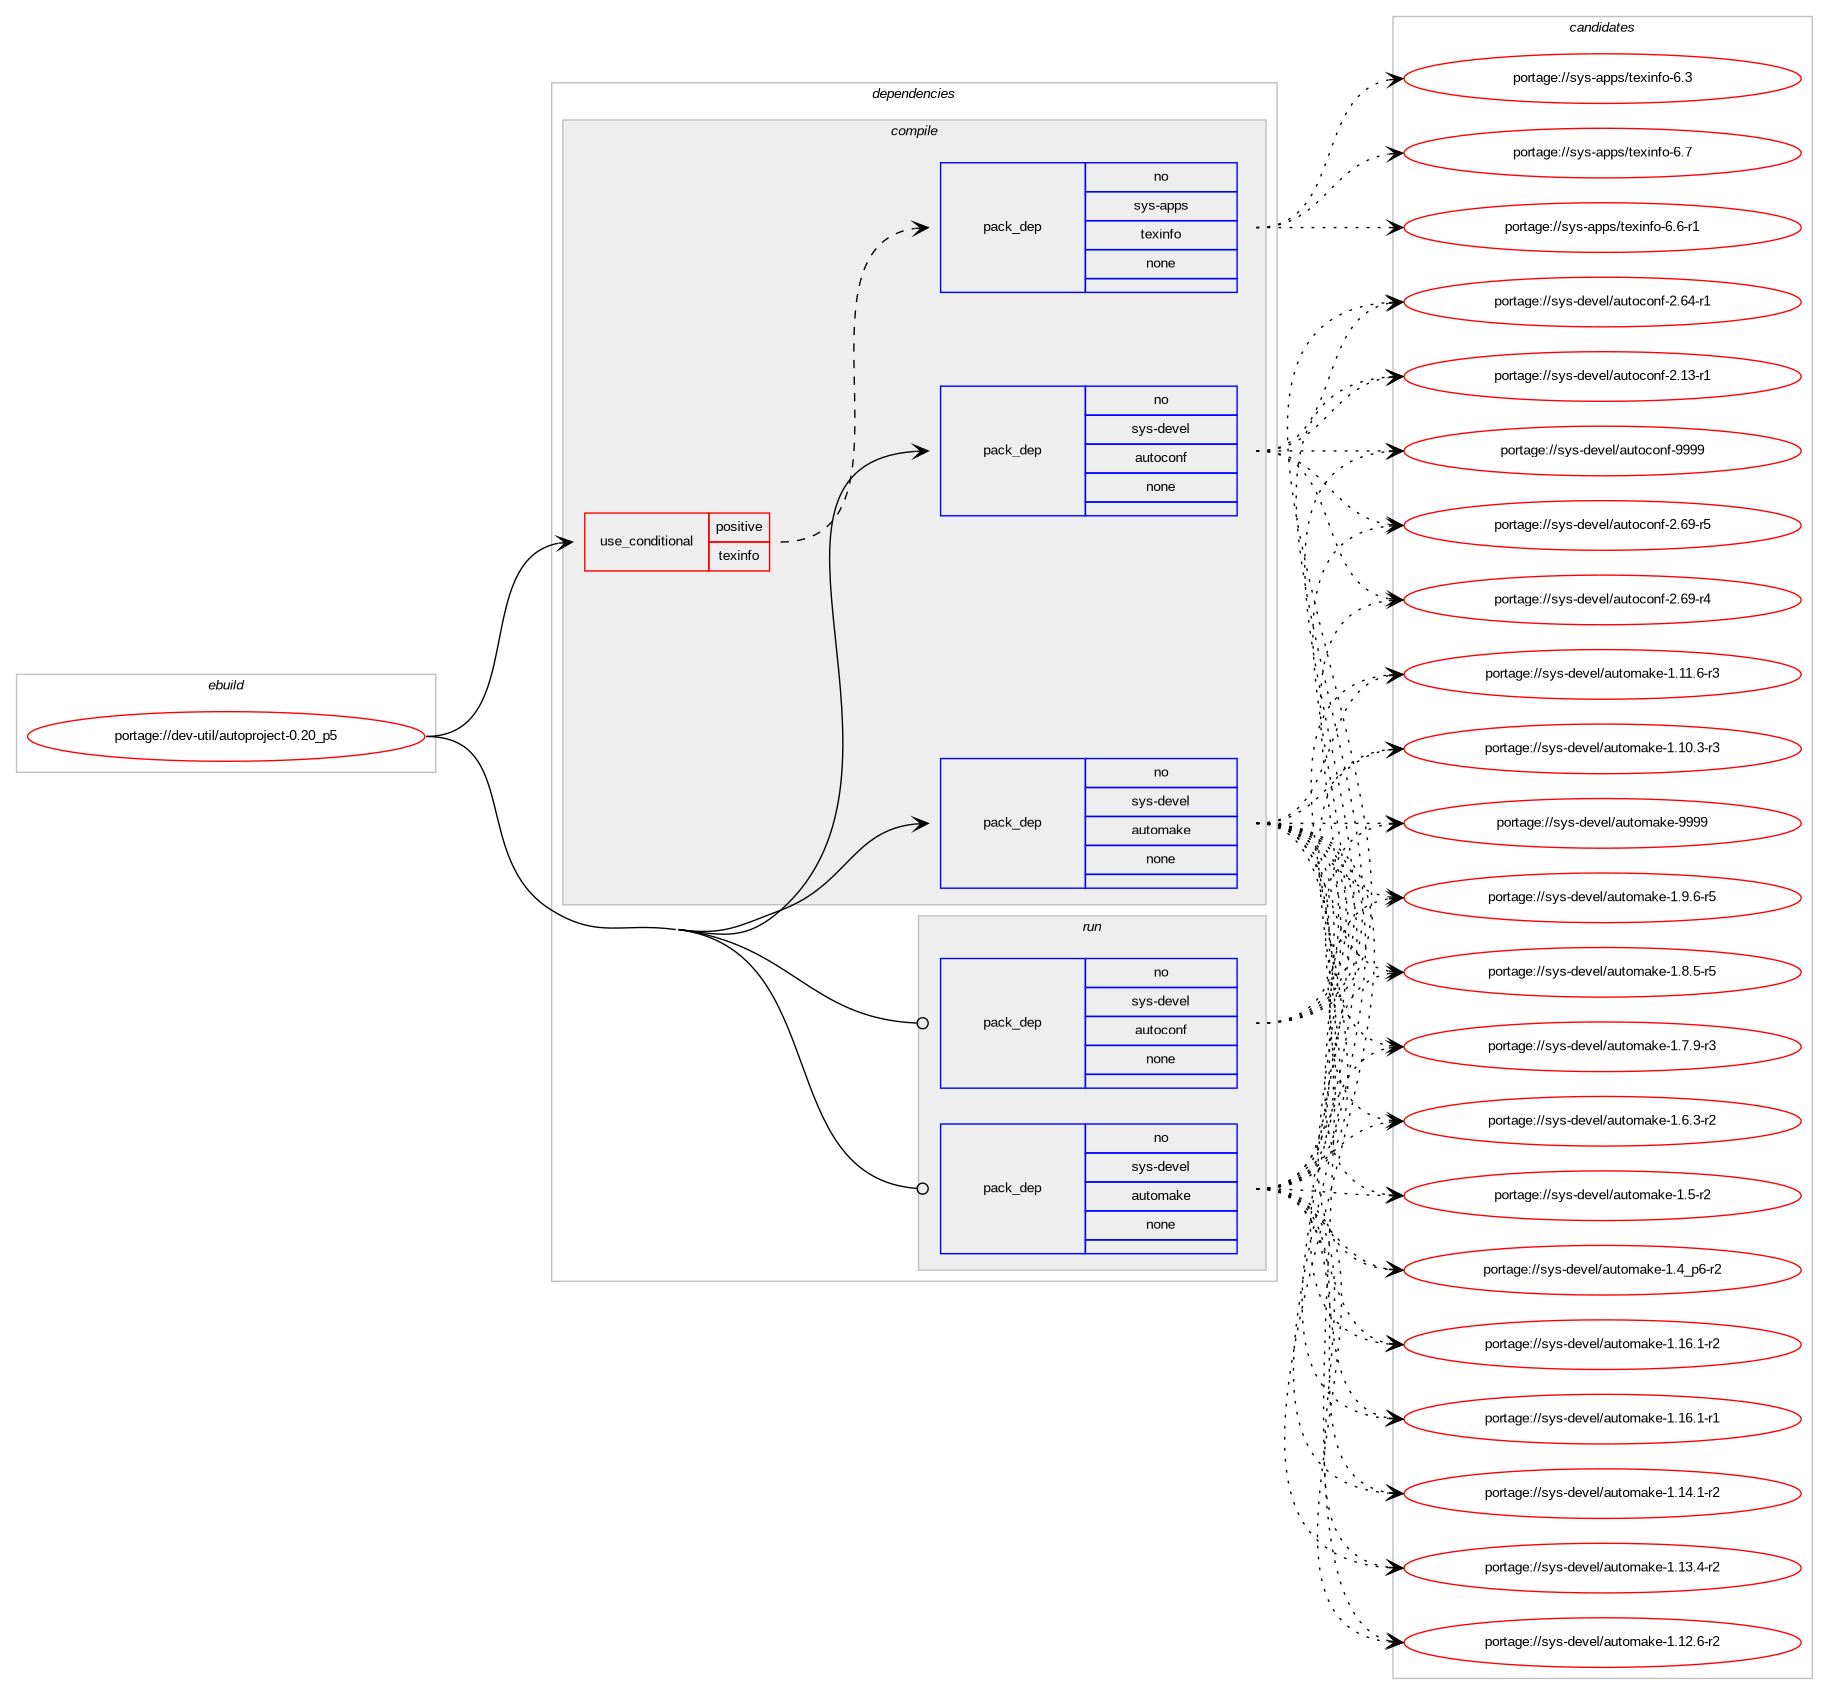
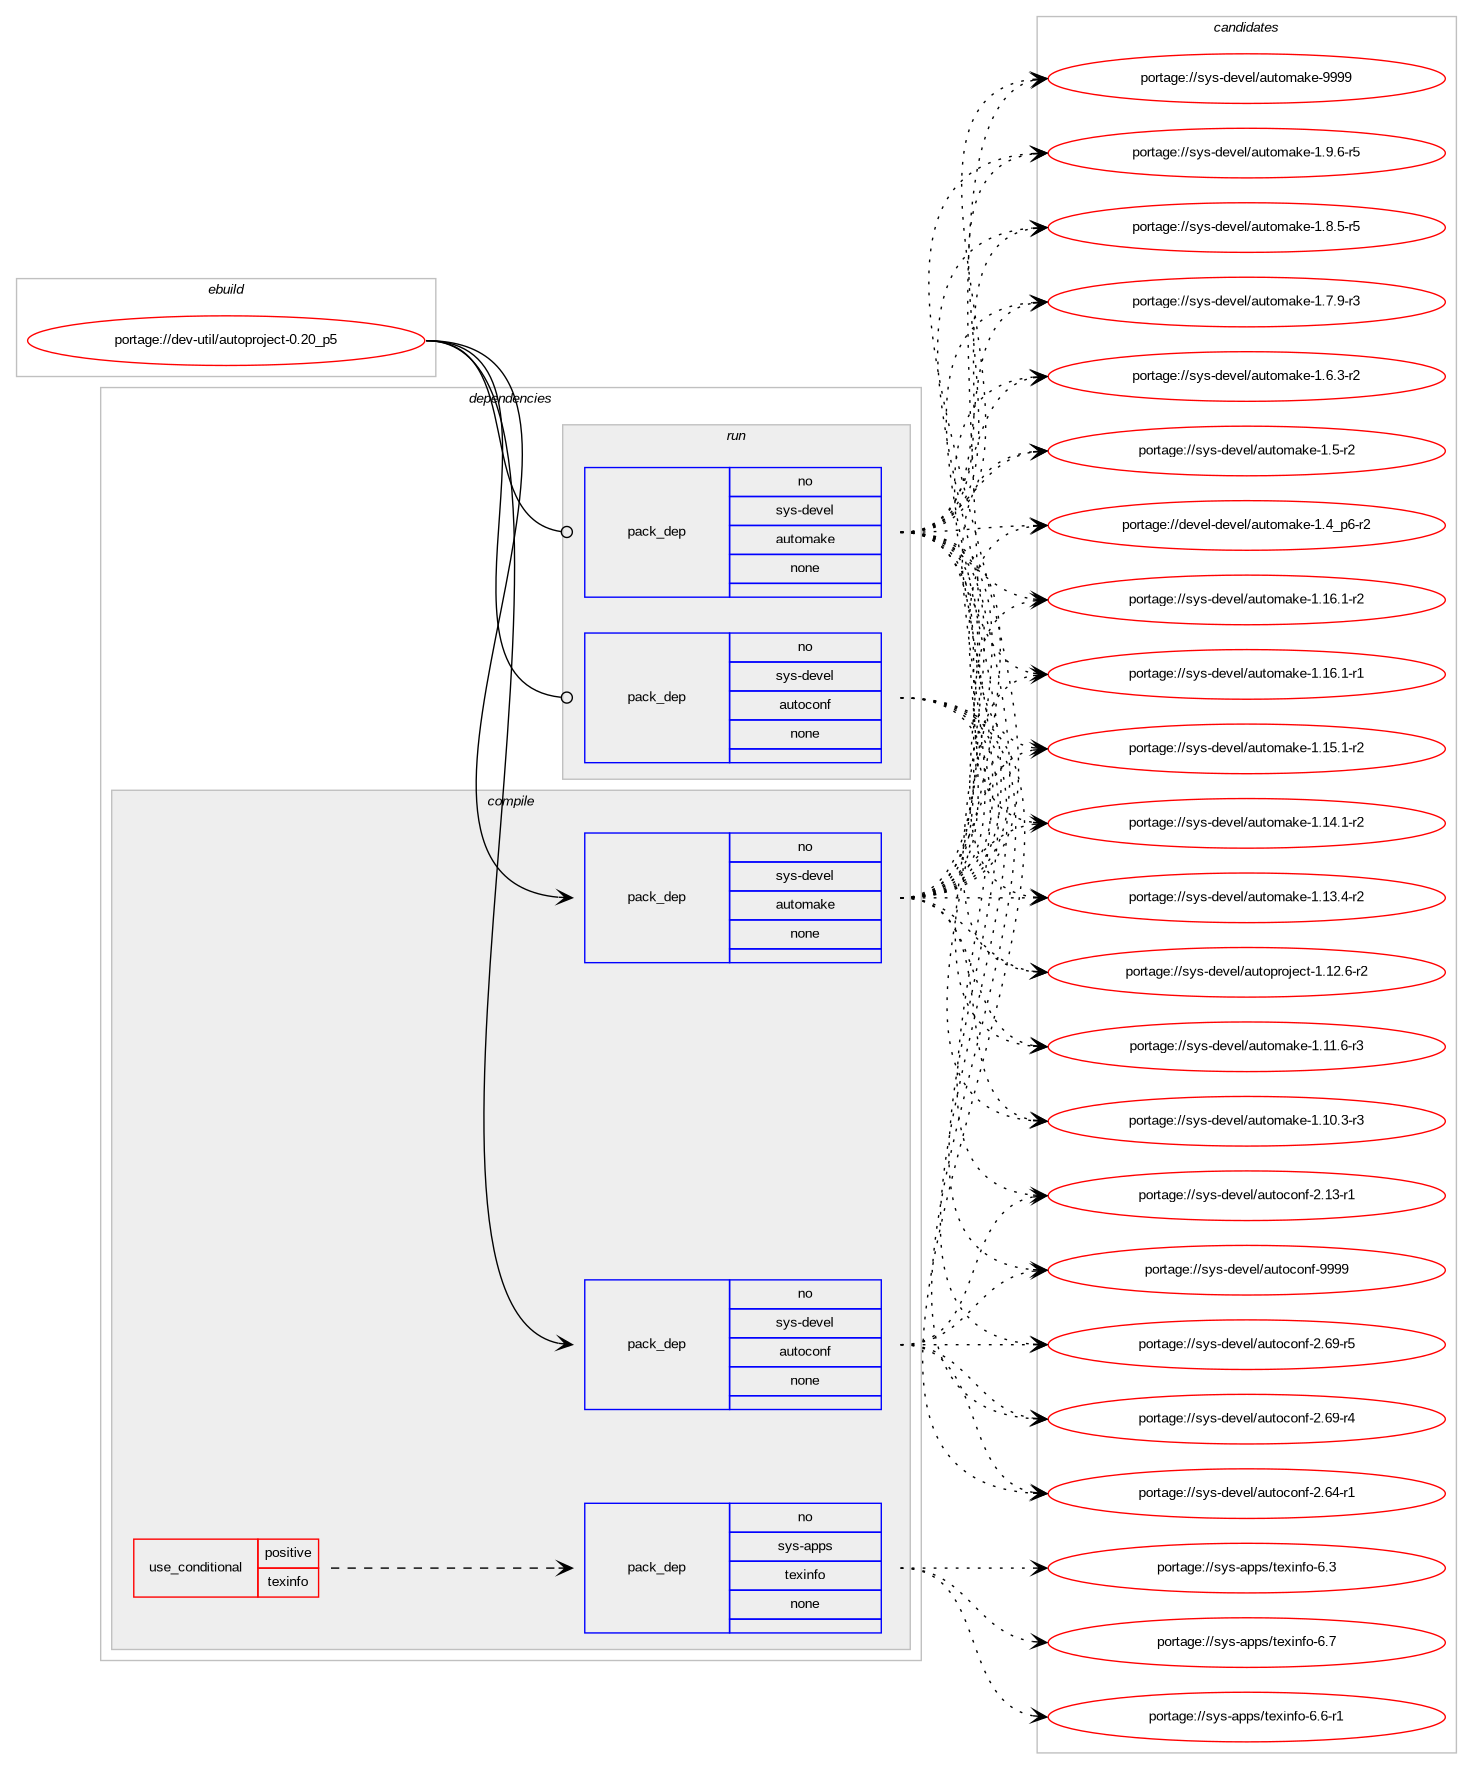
(498, 646) -> none
none -> (1247, 749)
(1603, 1270) -> (1247, 525)
(1603, 1643) -> (1247, 972)
